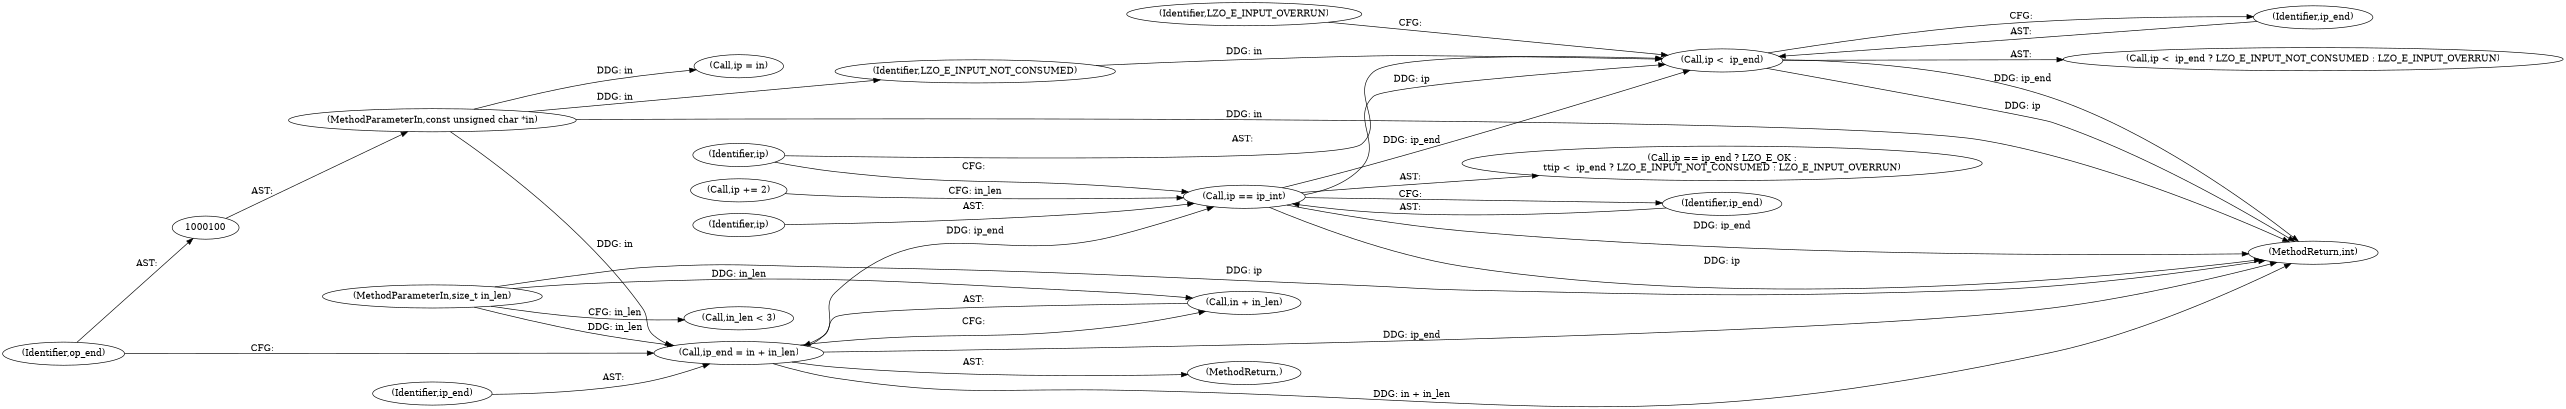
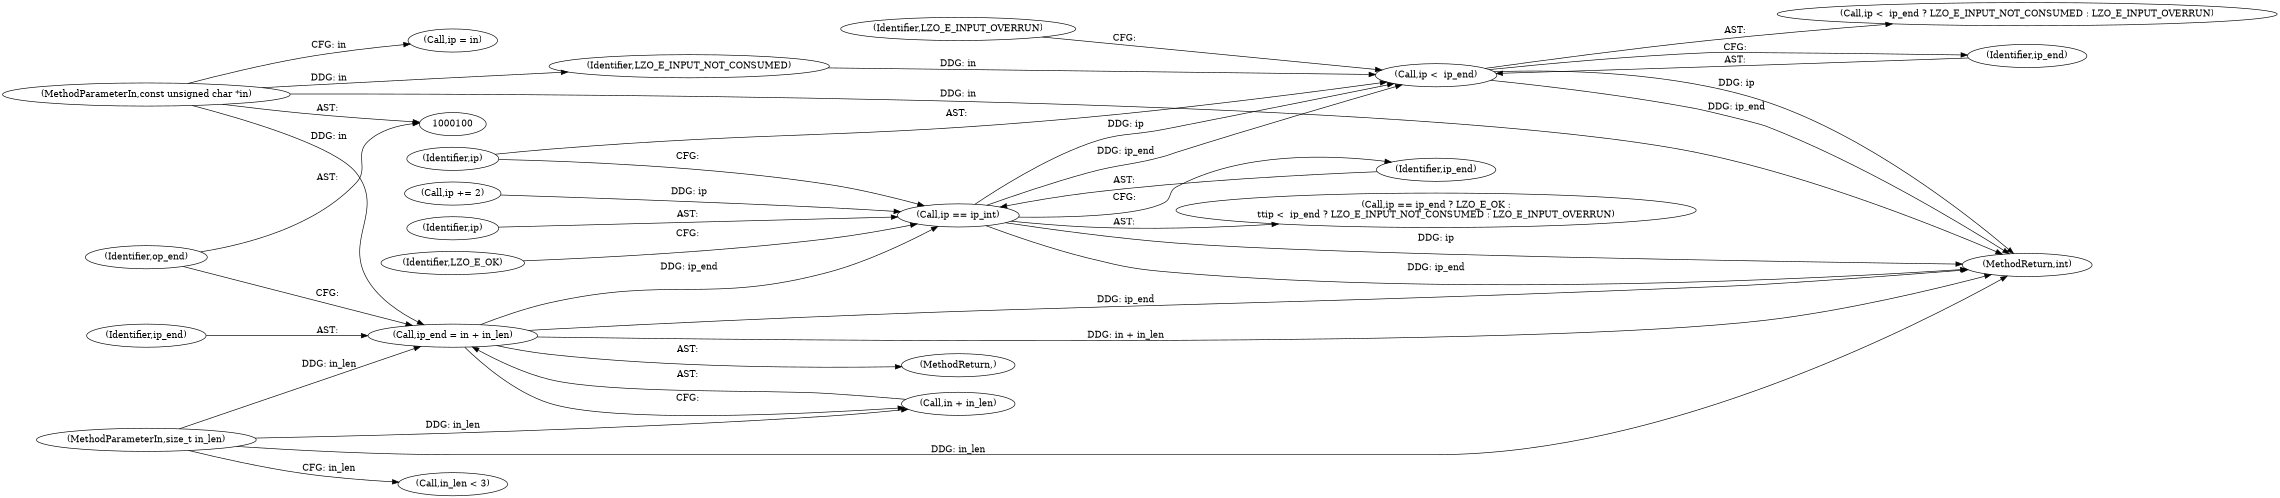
(615, 71) -> (329, 45)
(314, 176) -> (318, 115)
(975, 191) -> (689, 192)
none -> (453, 263)
(1244, 271) -> (958, 450)
